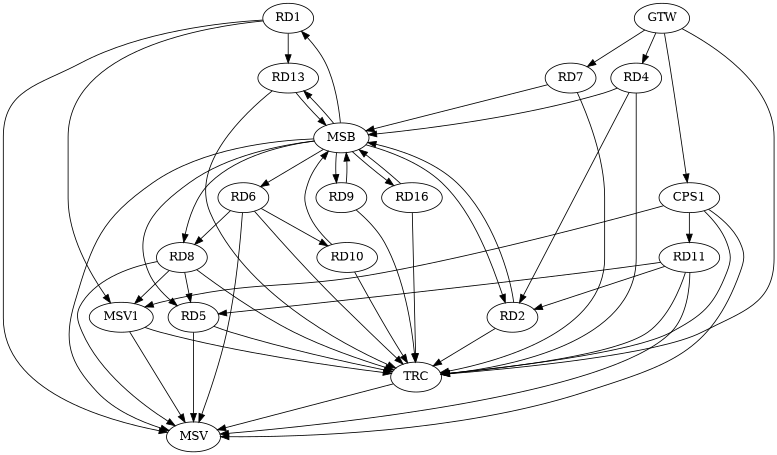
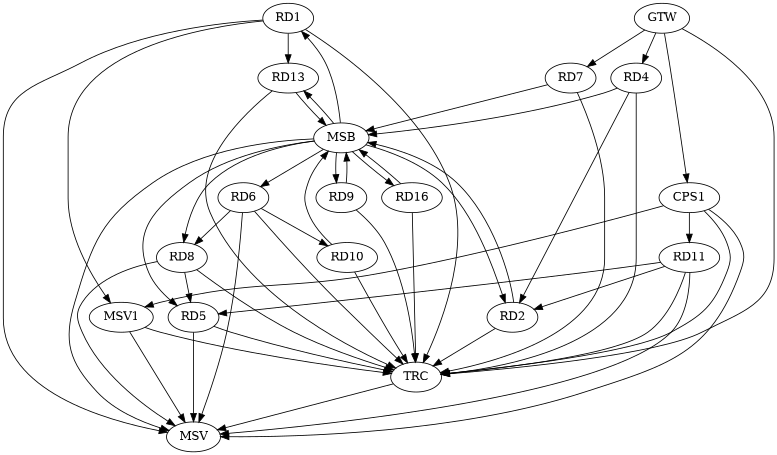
none -> (437, 158)
(151, 288) -> none
